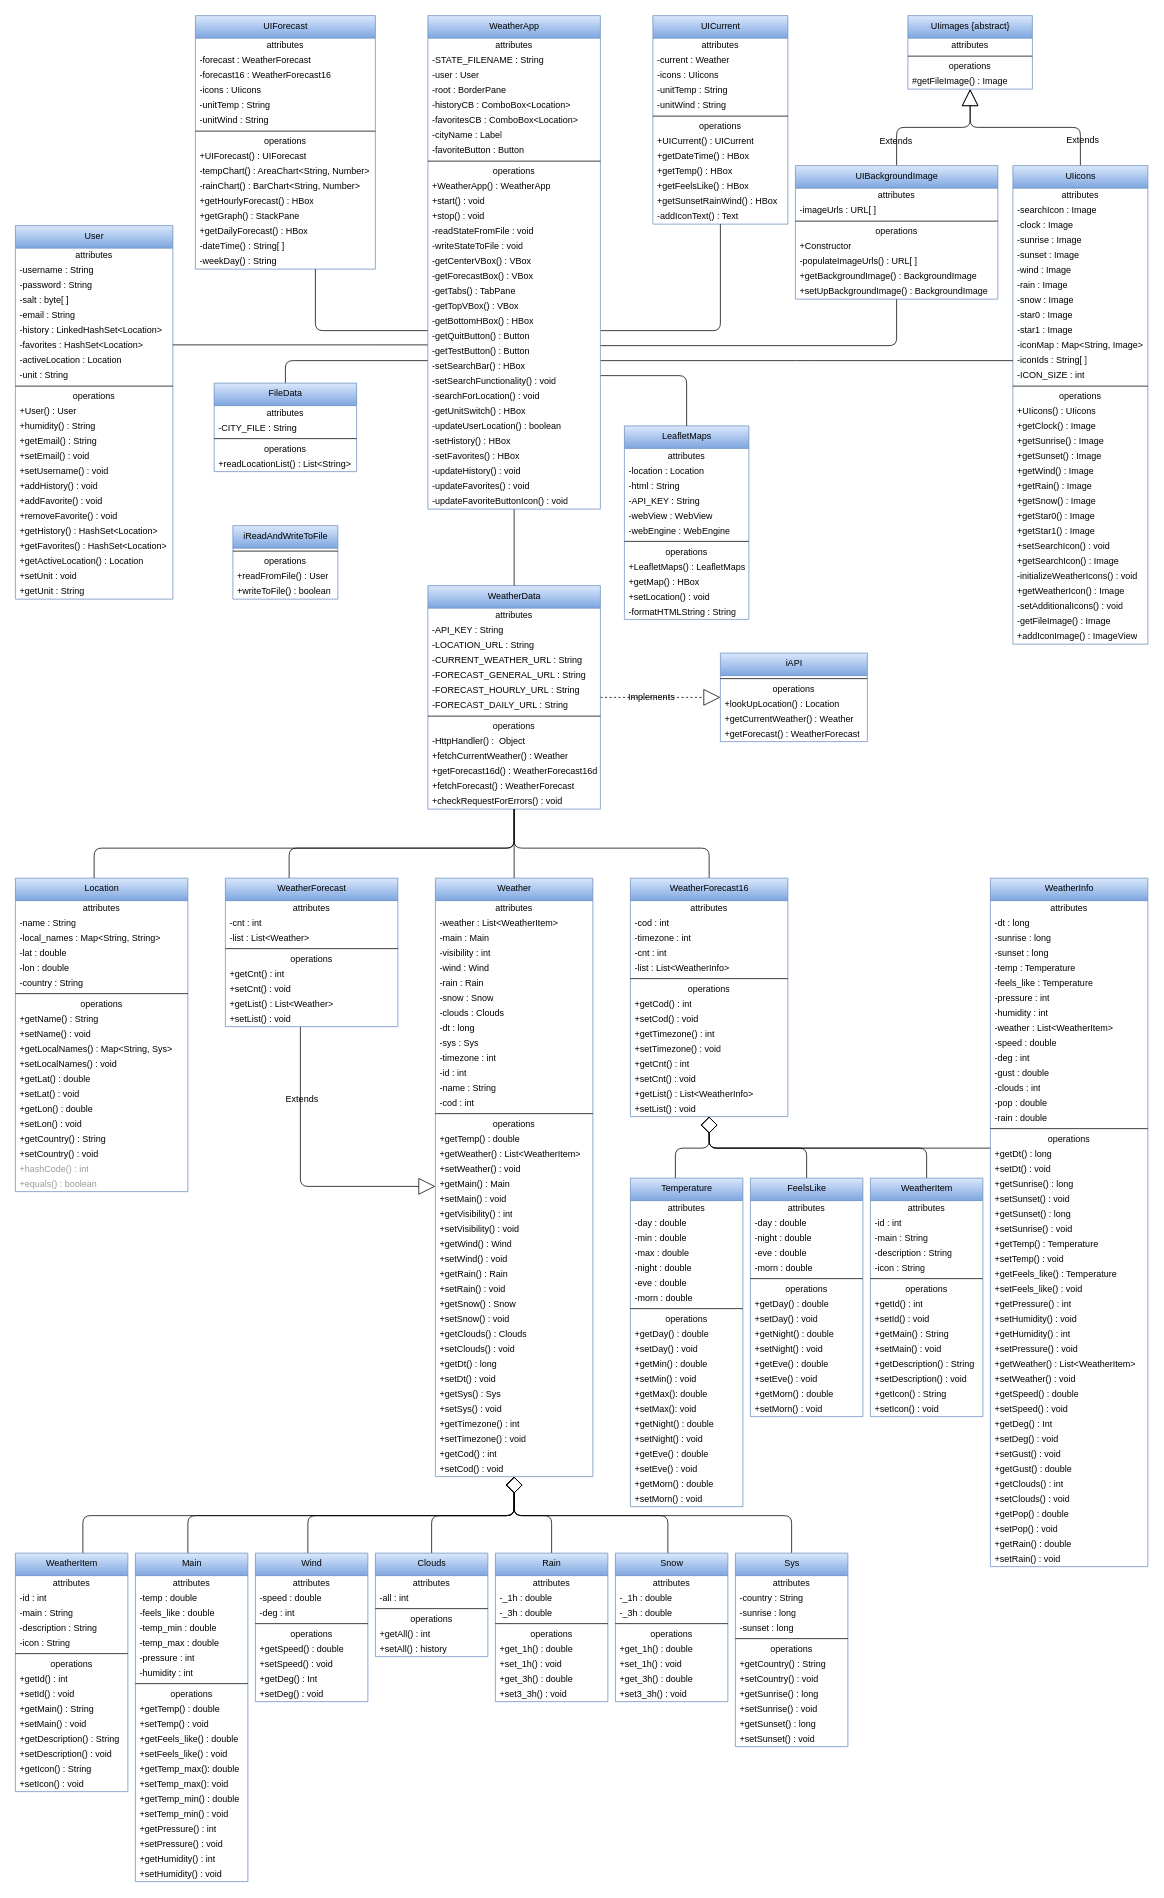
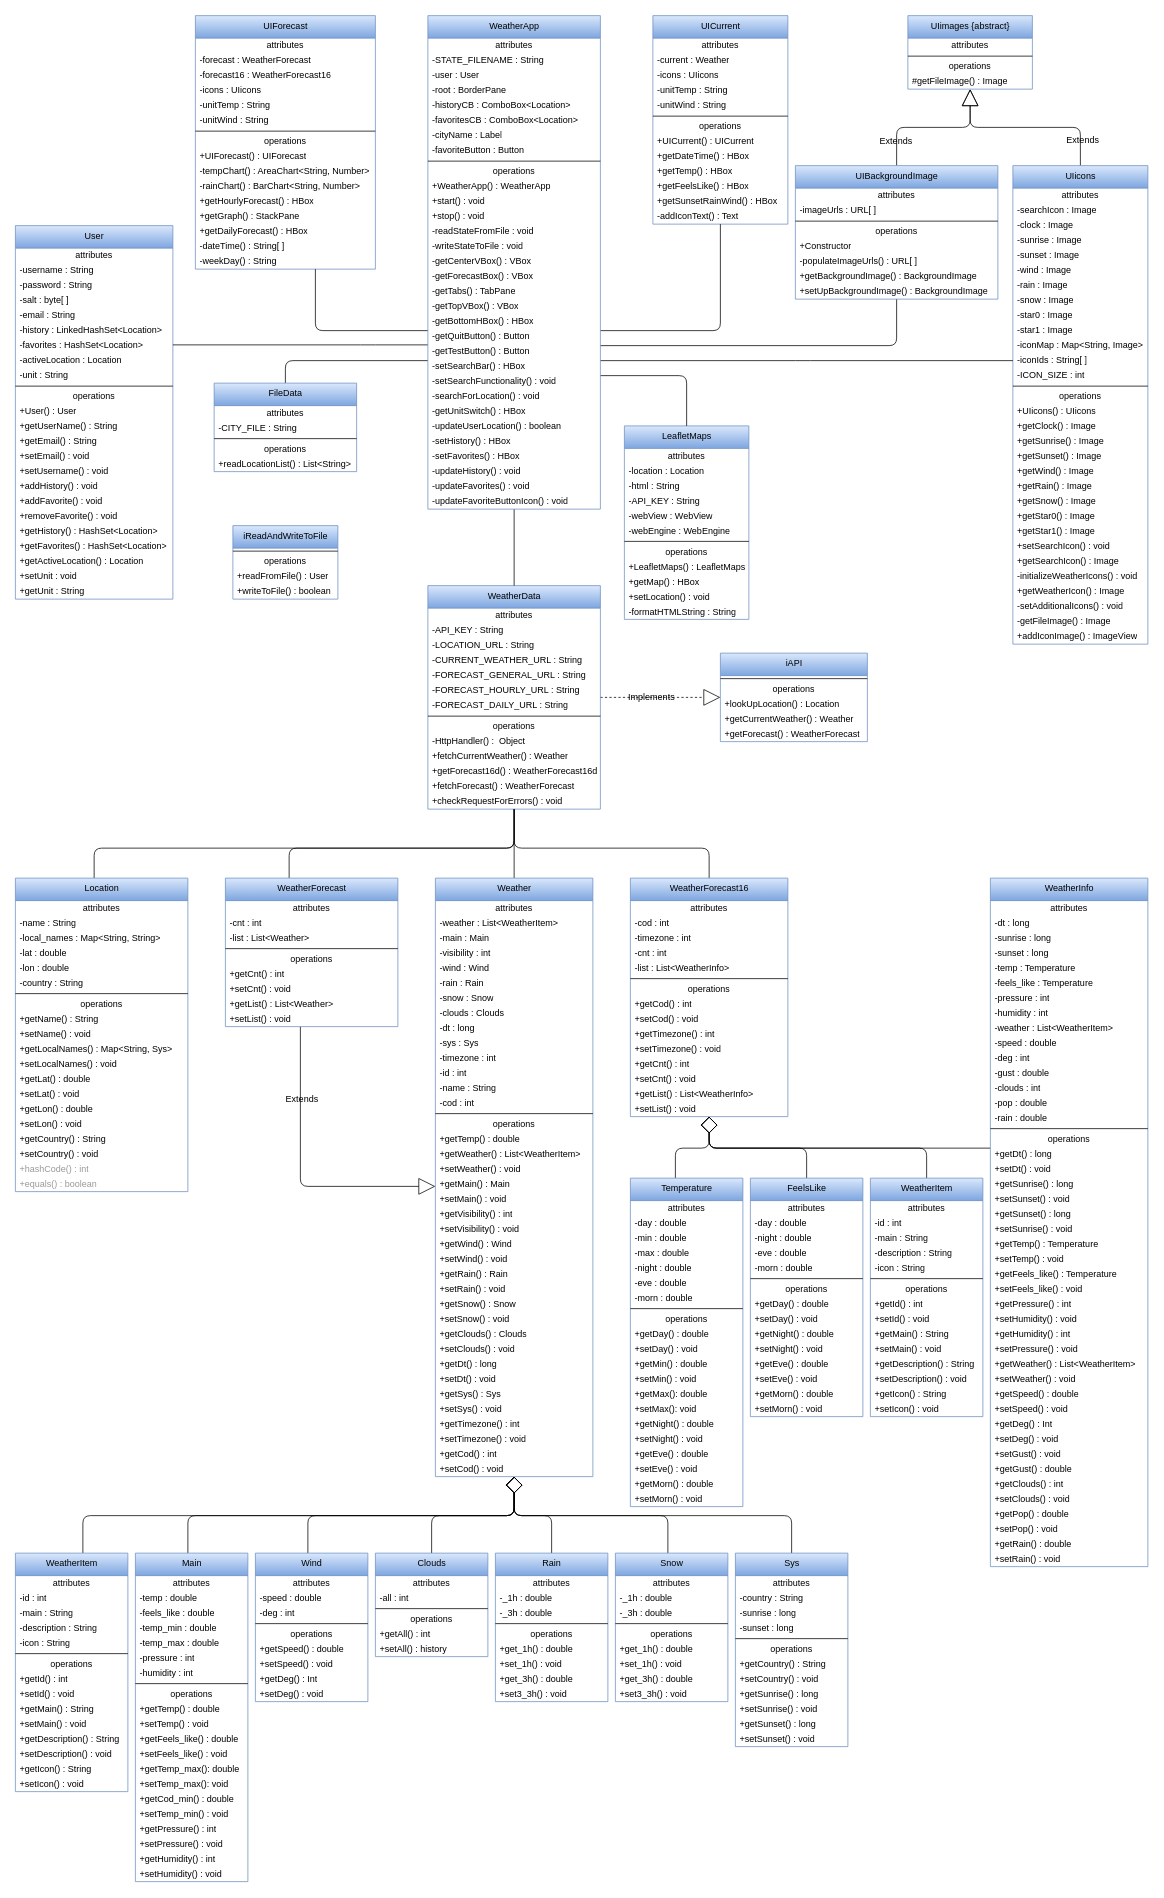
(63, 426) -> (73, 426)
(192, 1799) -> (189, 1799)
